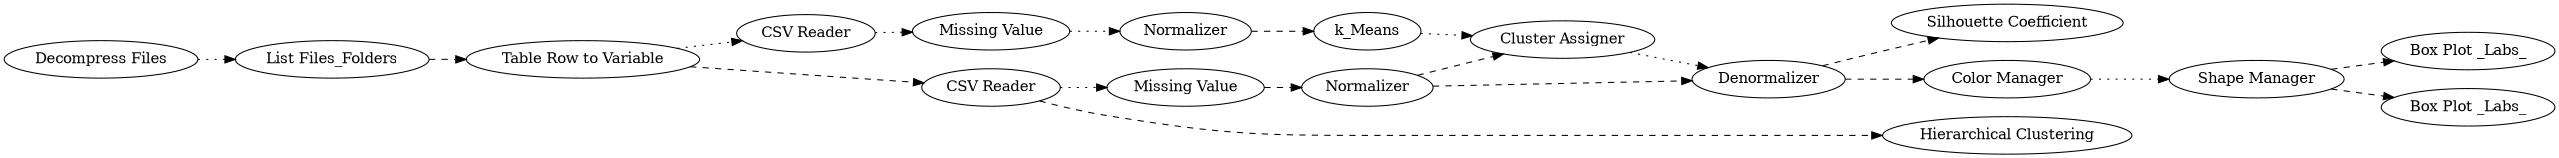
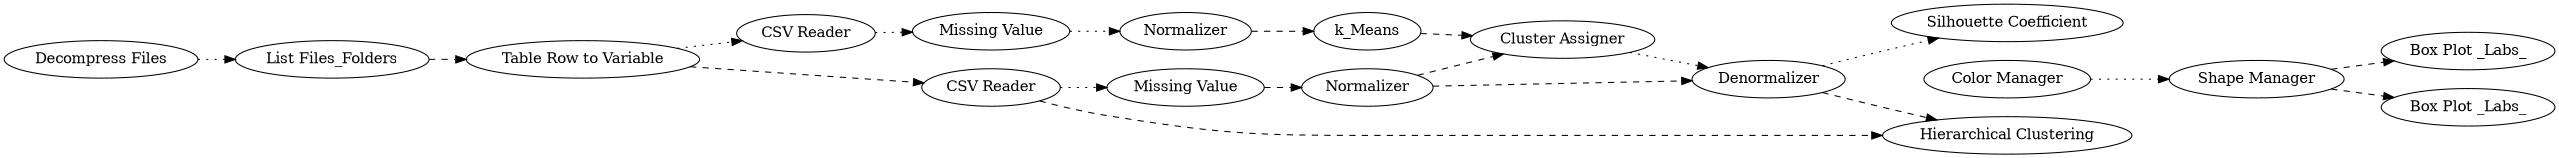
(1441, 34) -> (1441, 34)
(1875, 53) -> (1875, 53)
(1879, 79) -> (1874, 105)
